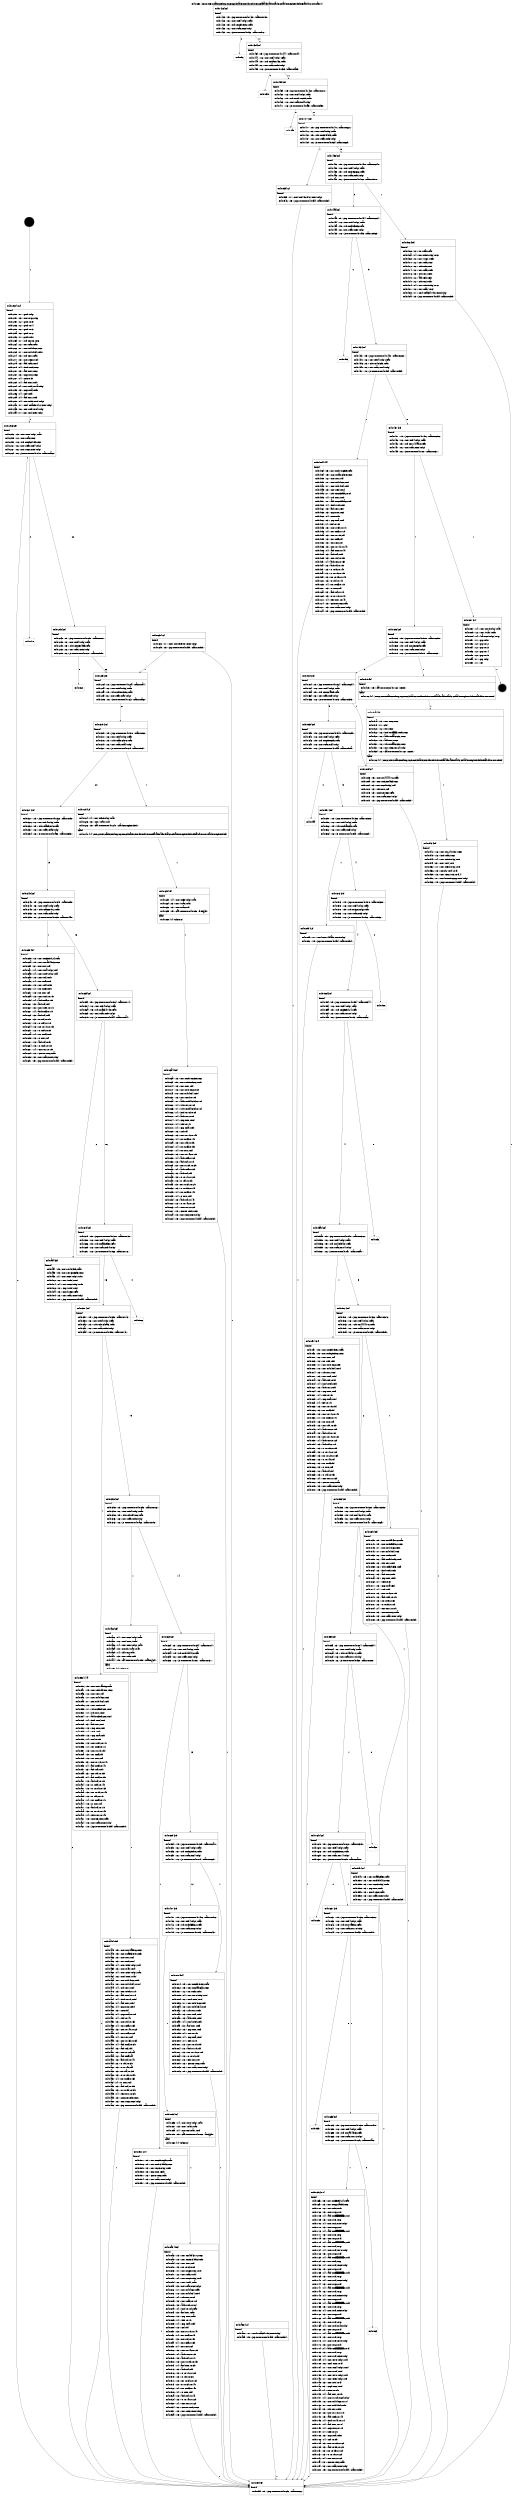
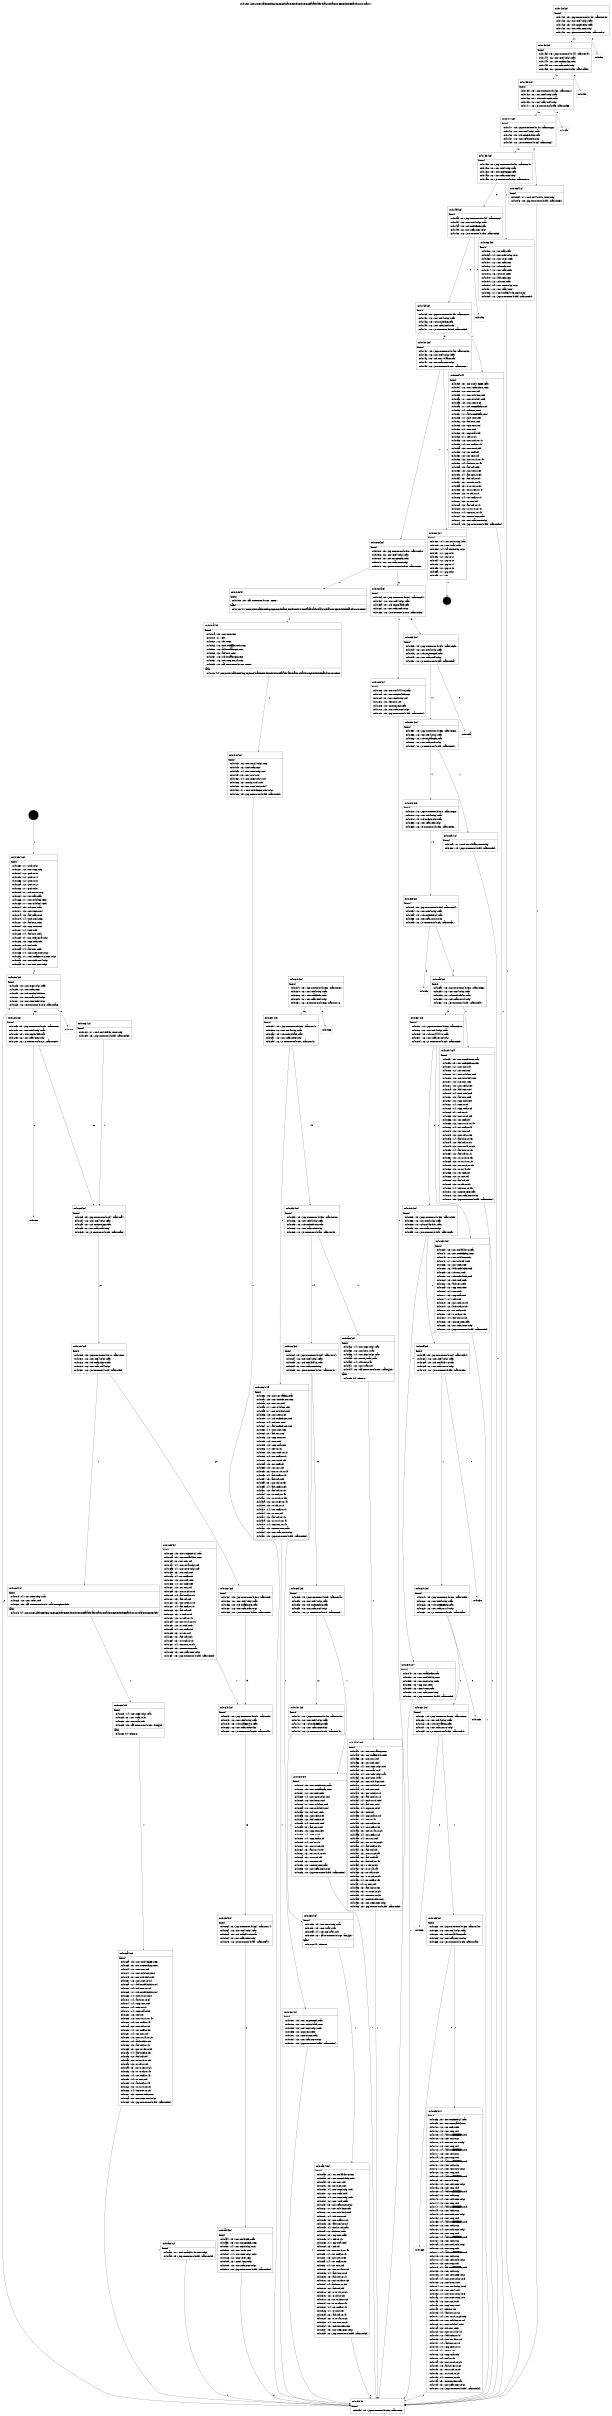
(343, 785) -> (432, 698)
(47, 933) -> (227, 1681)
(357, 935) -> (432, 842)
(381, 1006) -> none
(105, 1122) -> none
(231, 1565) -> none
